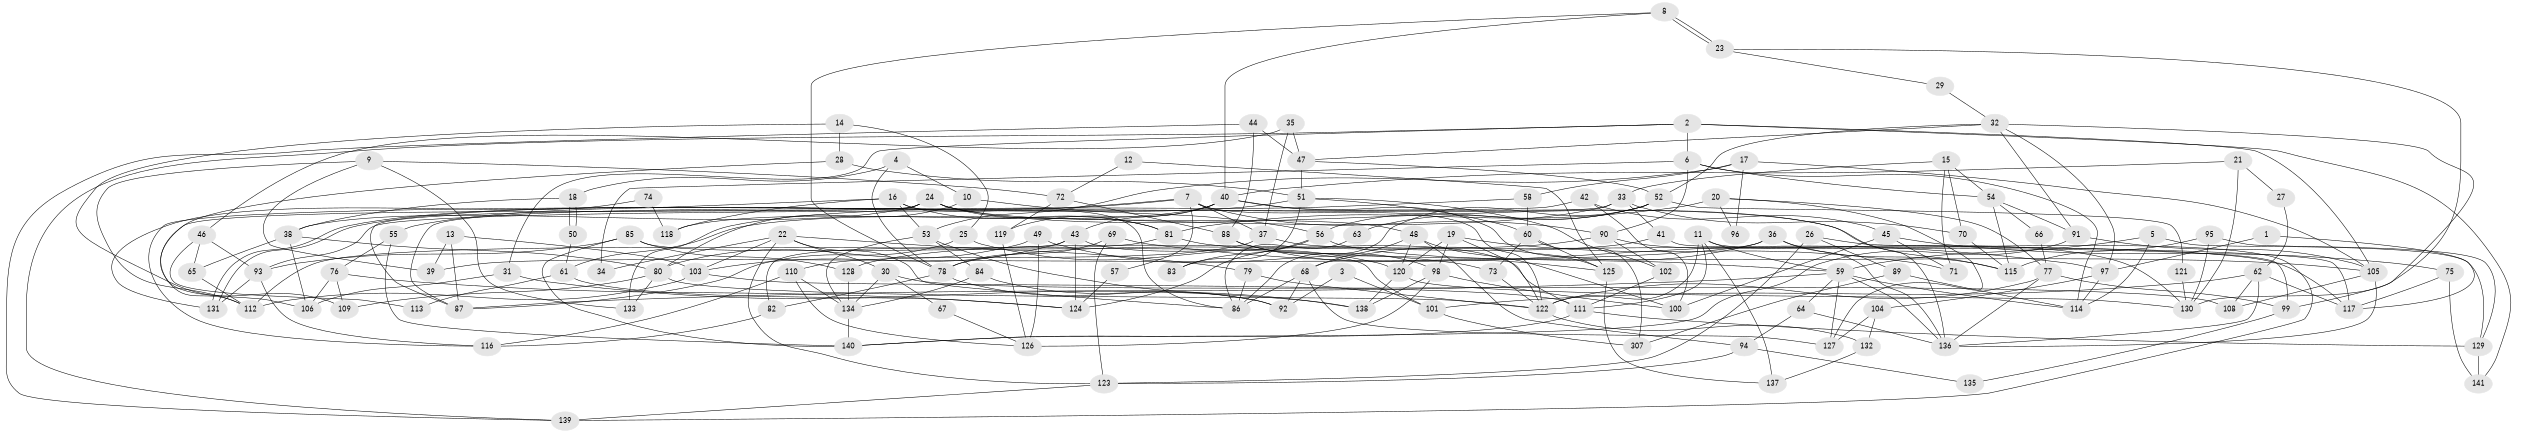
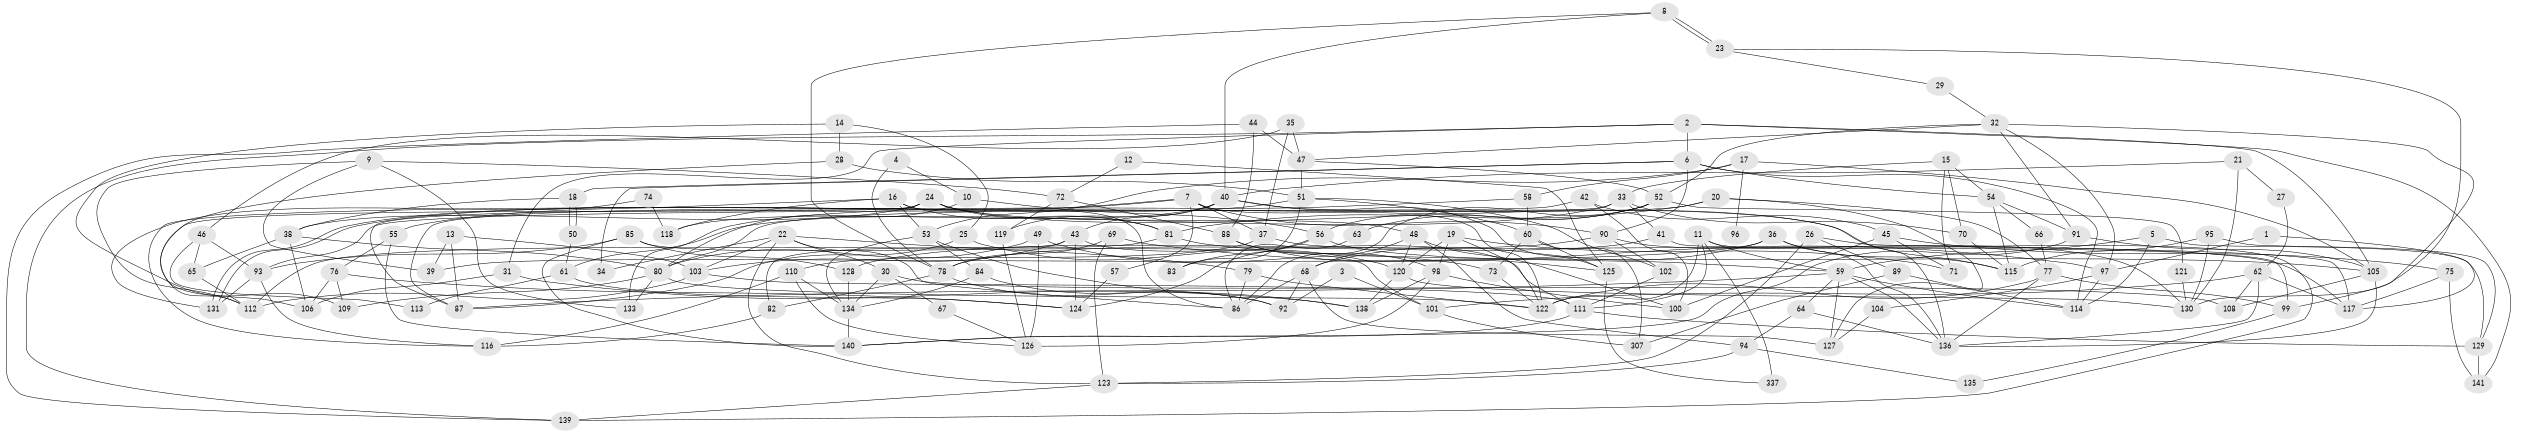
(666, 178) -> (1128, 175)
(1726, 217) -> (1182, 211)
(1867, 347) -> none
(1773, 384) -> (1773, 384)
